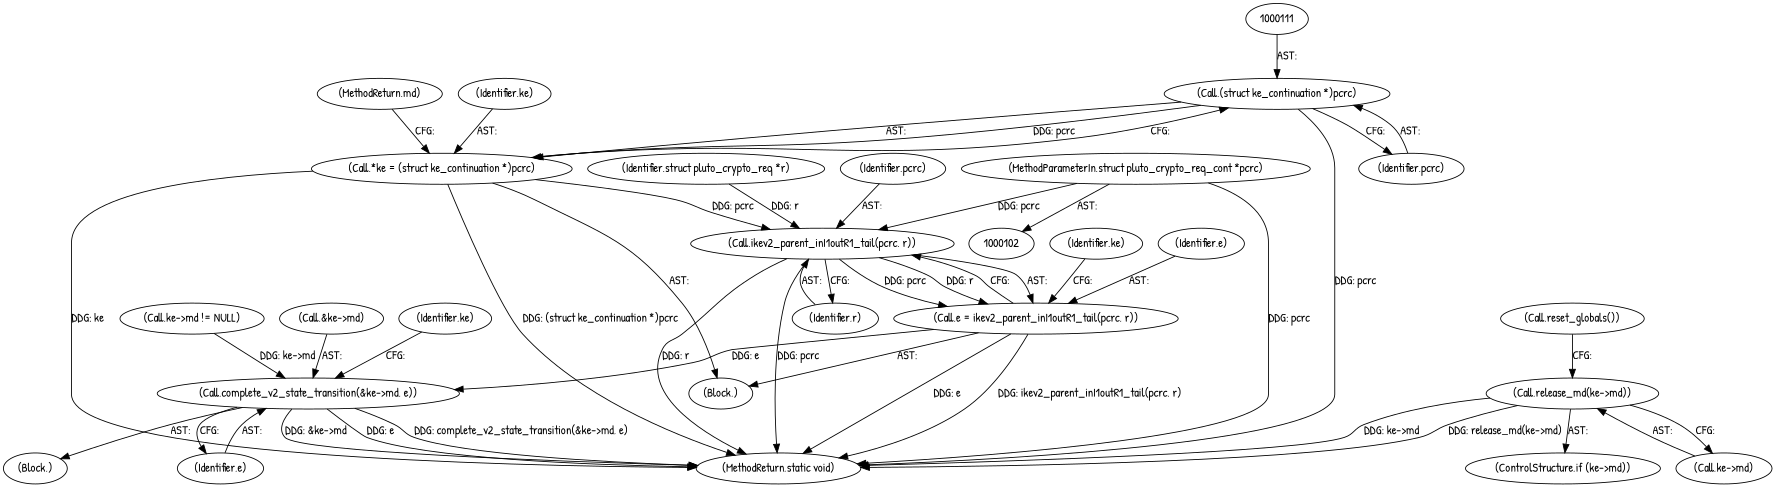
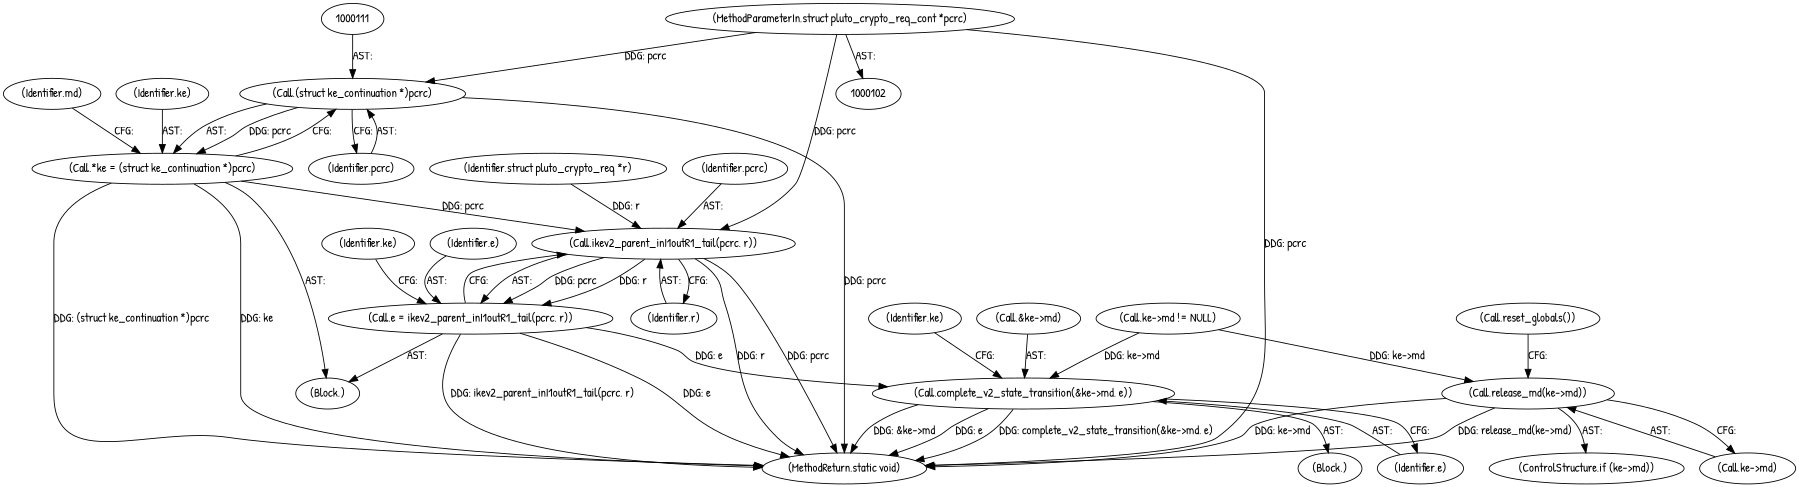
none -> (595, 57)
(380, 94) -> (52, 94)
none -> (1342, 355)
